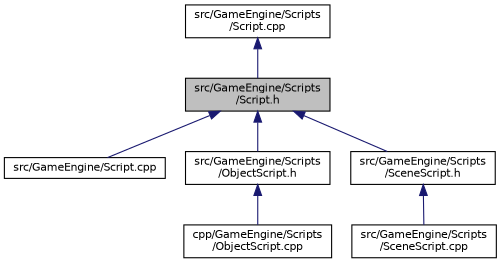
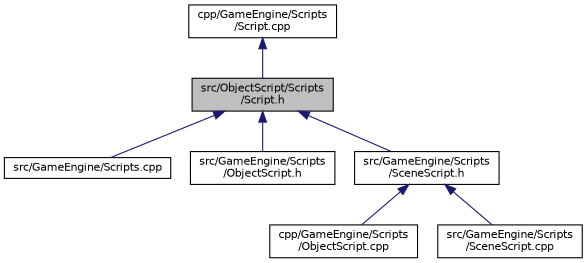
(258, 21) -> (263, 21)
(258, 95) -> (263, 95)
(85, 168) -> (88, 168)
(258, 210) -> (381, 208)
